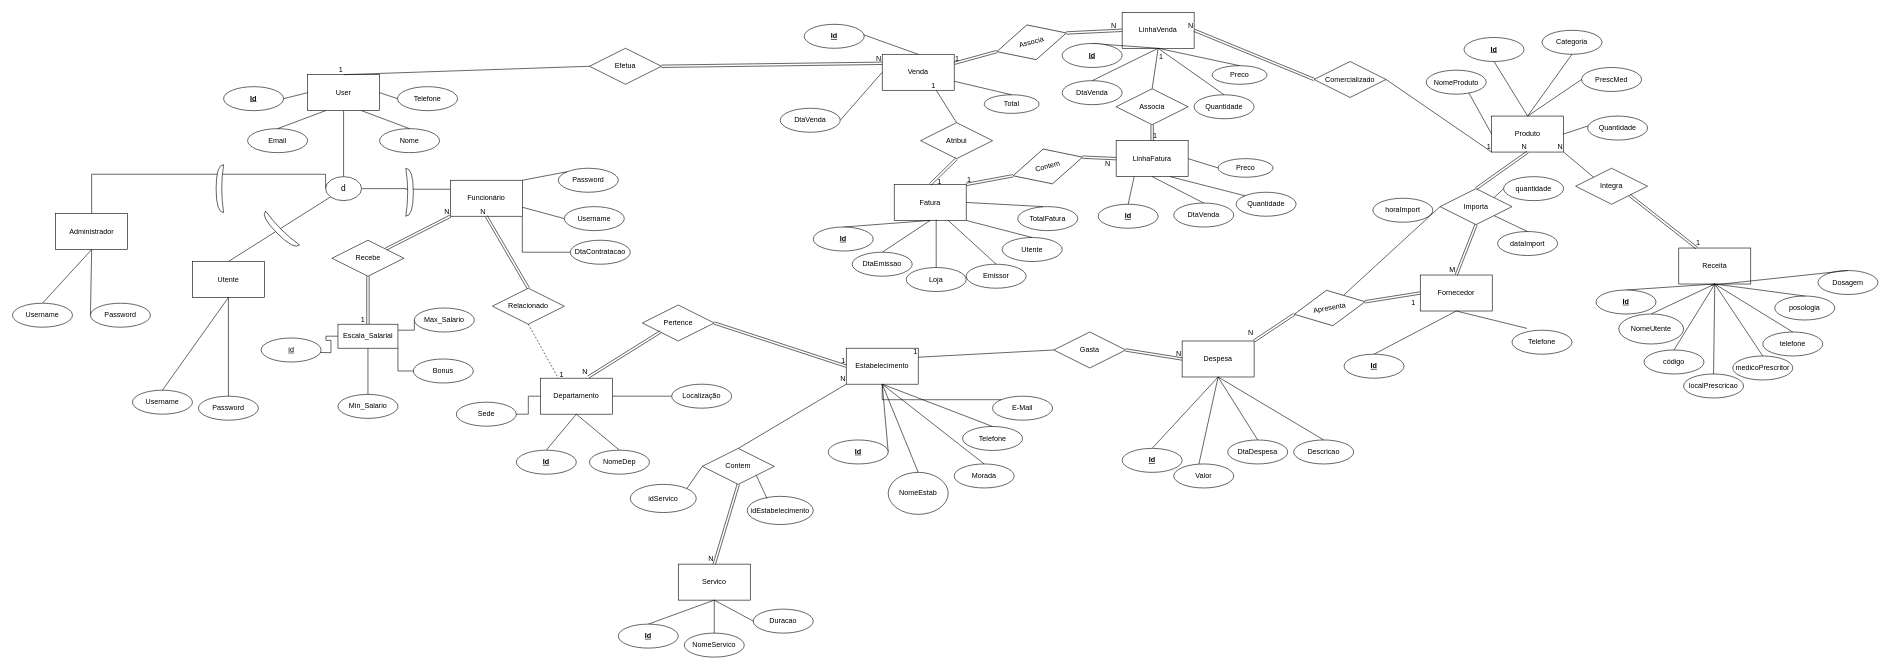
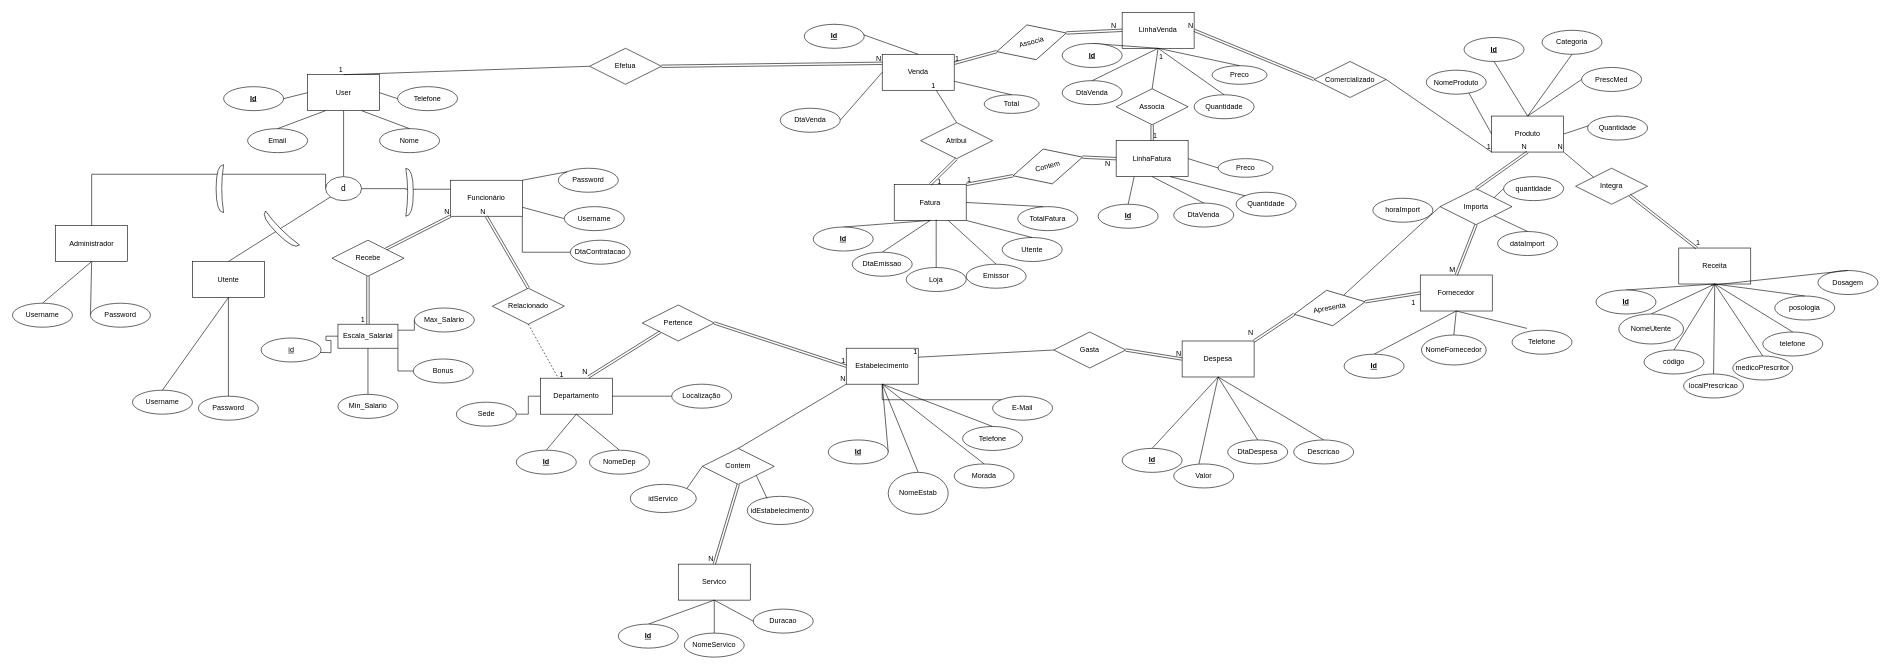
(92, 232) -> (92, 244)
none -> (1455, 324)
none -> (1454, 350)
